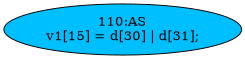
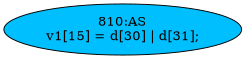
(123, 29) -> (123, 29)
